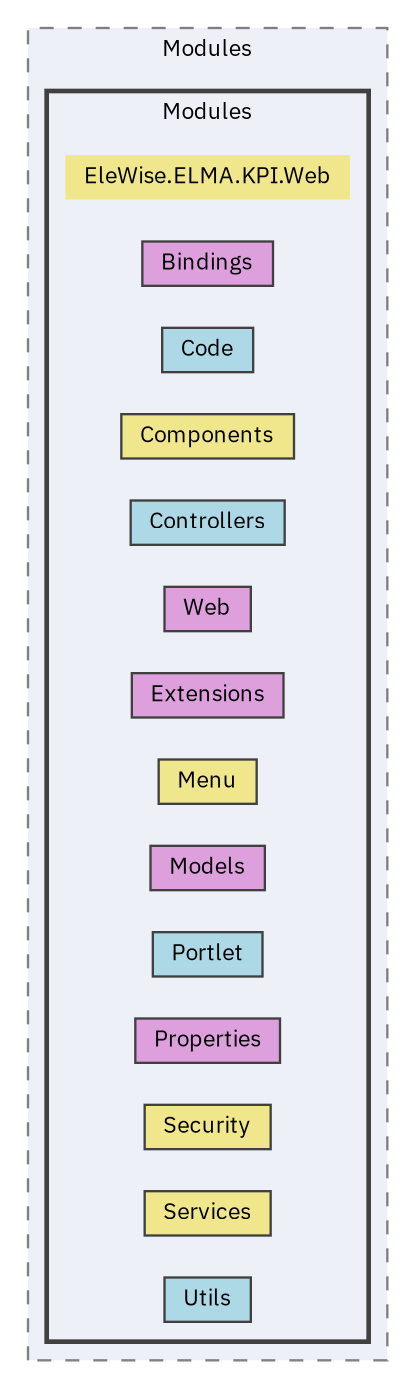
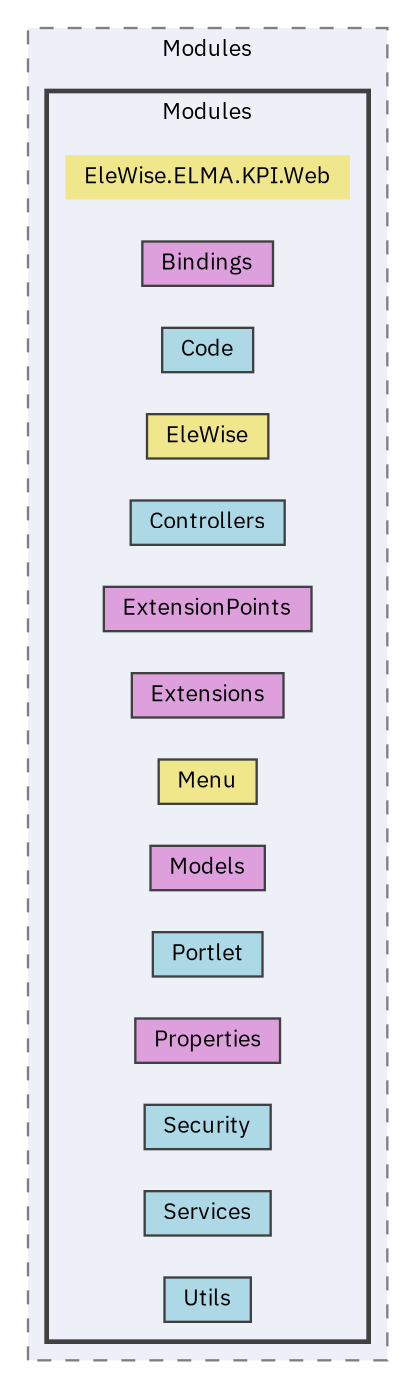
(208, 436) -> (208, 436)
(208, 609) -> (208, 609)
(208, 1127) -> (208, 1127)
(208, 1213) -> (208, 1213)
